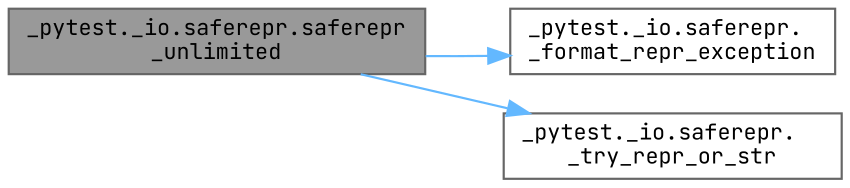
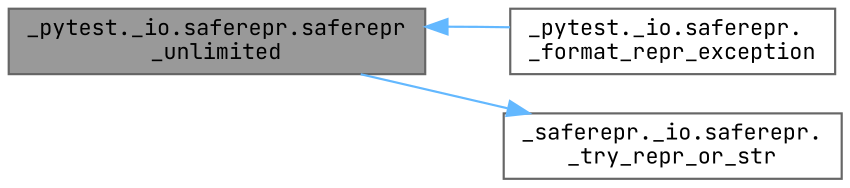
(457, 56) -> (479, 27)
(673, 146) -> (673, 146)
